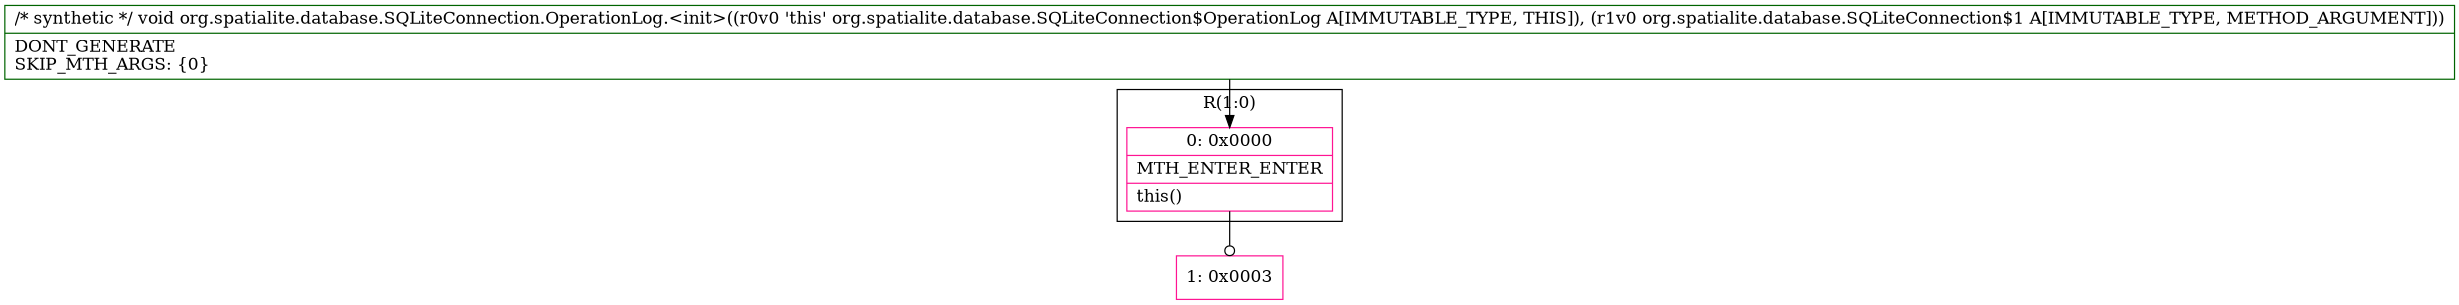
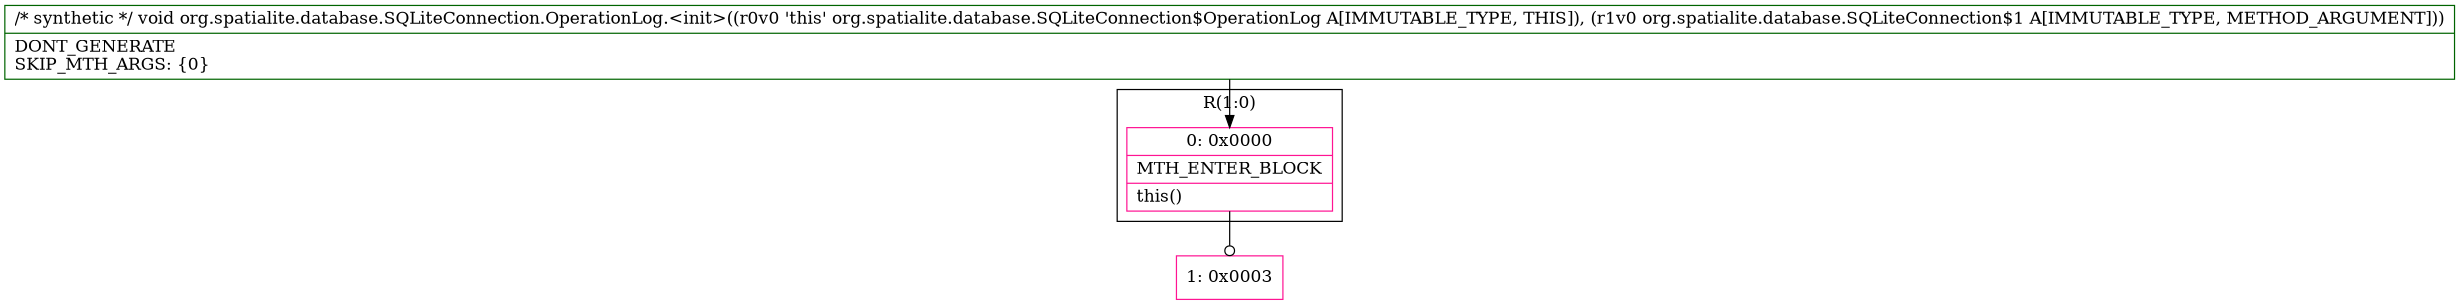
(1230, 169) -> (1230, 169)
